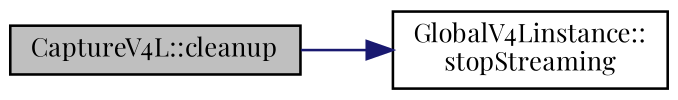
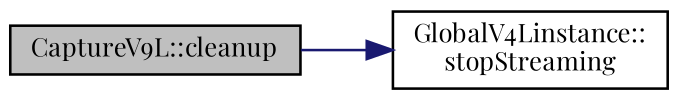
(155, 50) -> (155, 50)
